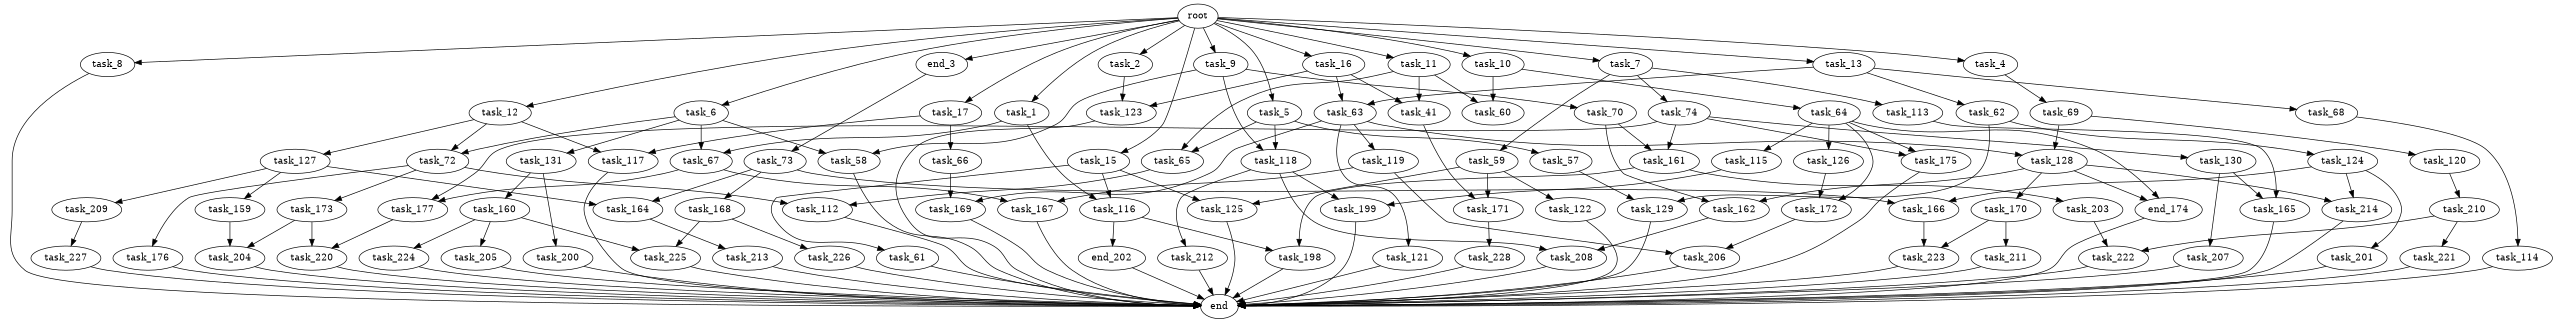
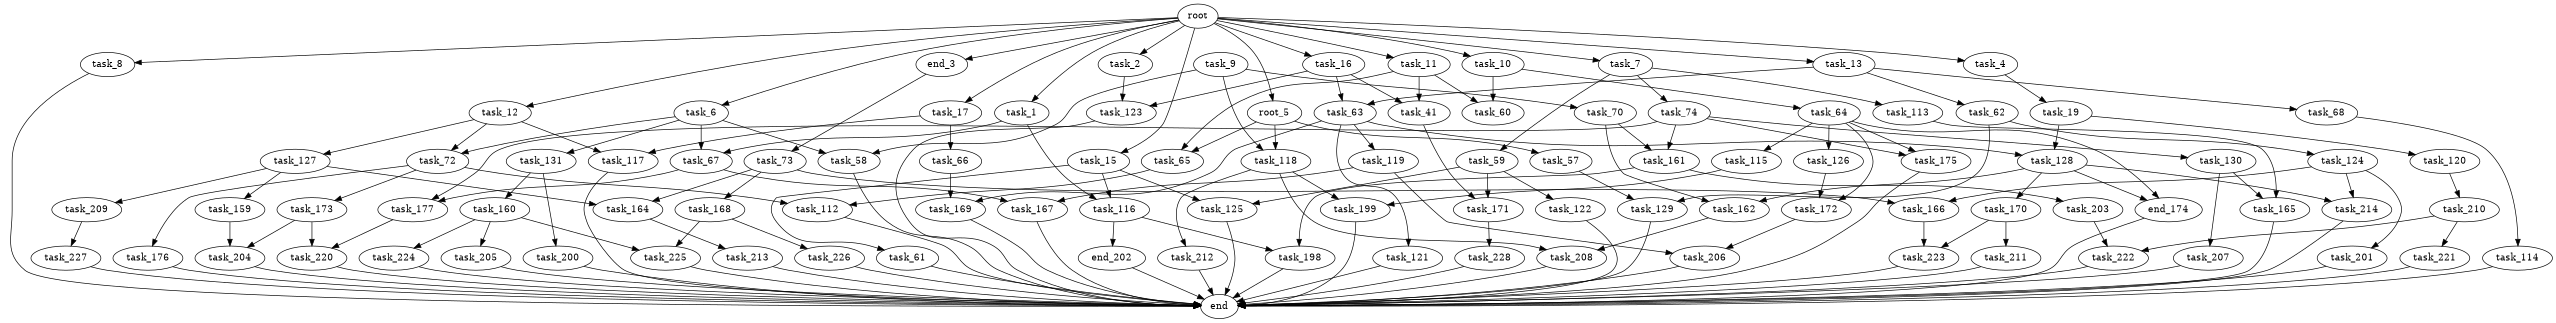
(1208, 37) -> none
(1275, 113) -> (1275, 113)
(2061, 113) -> (2061, 113)
